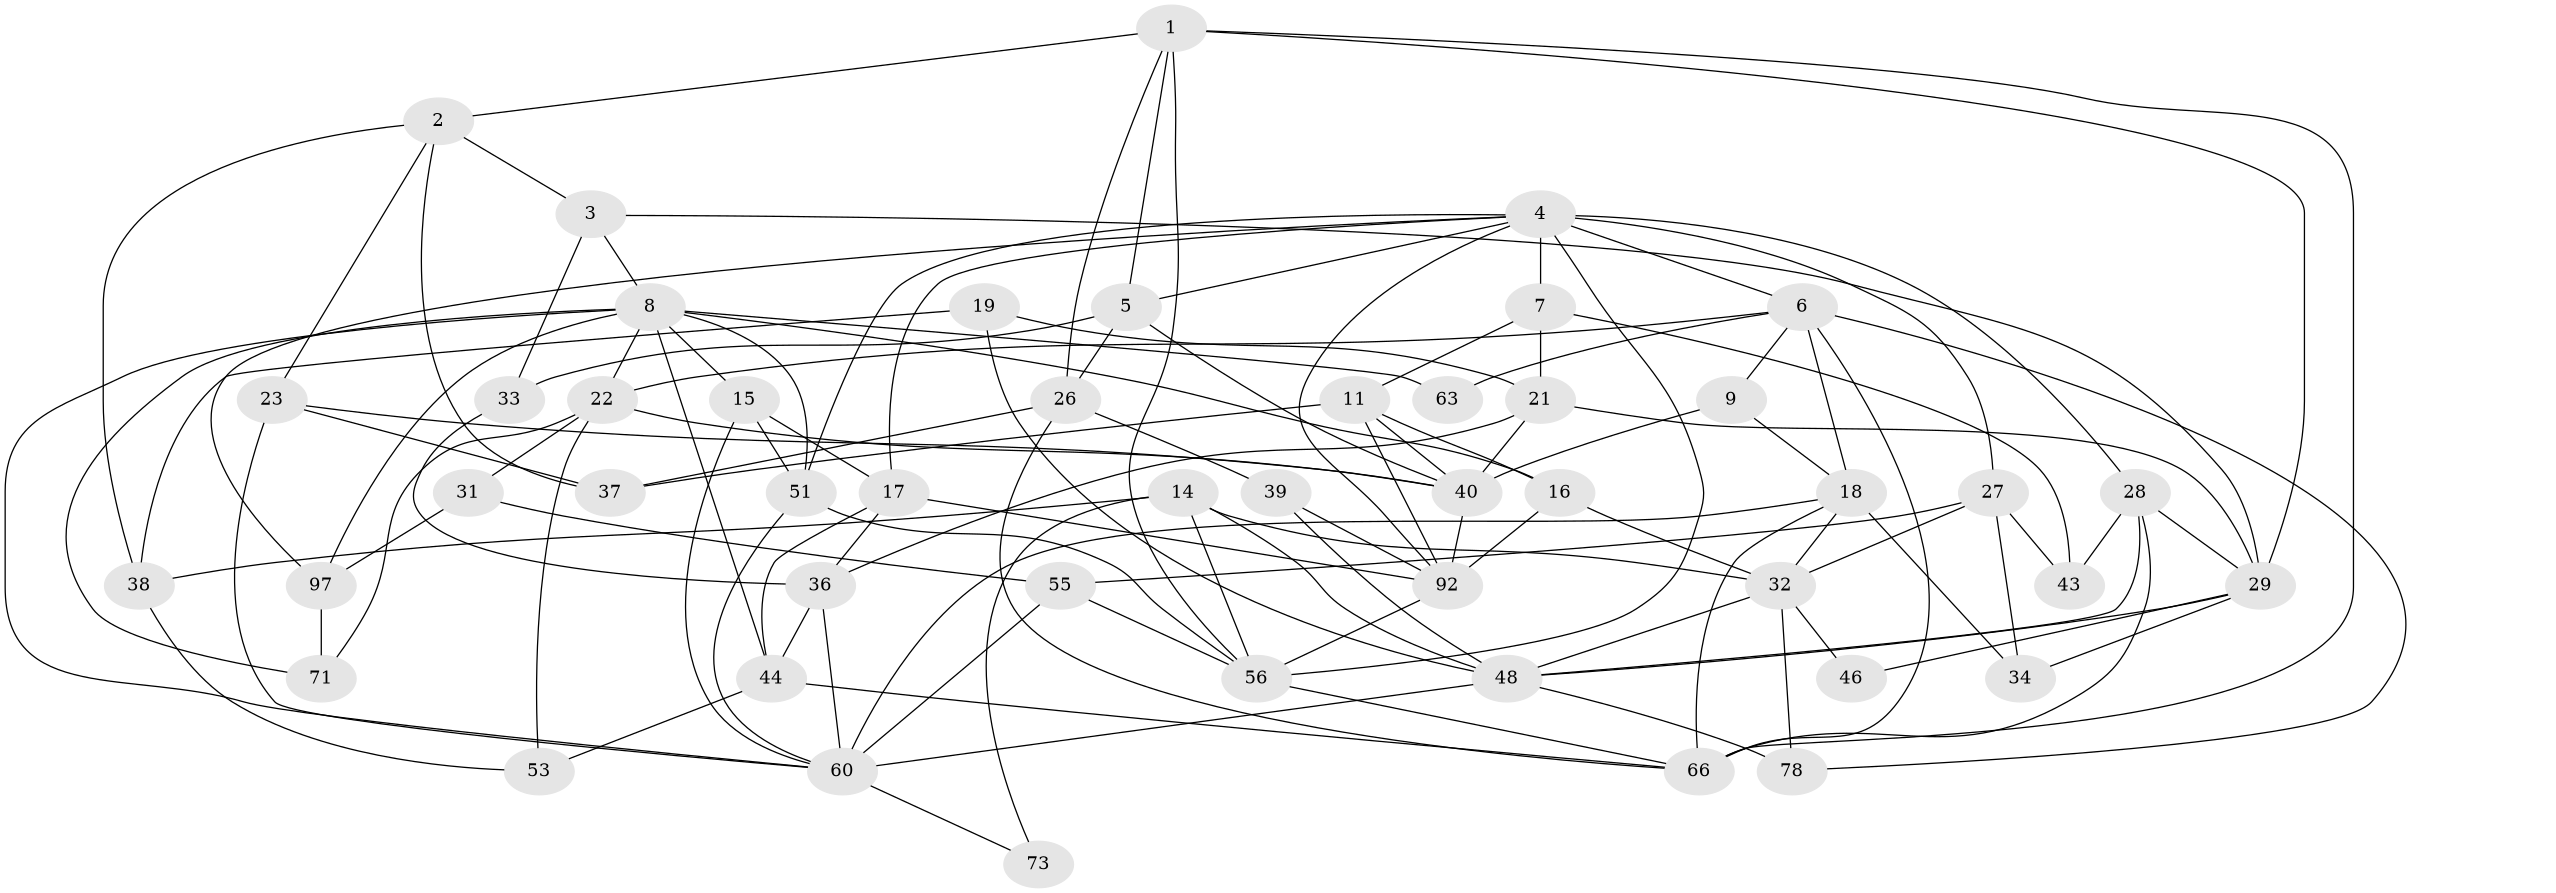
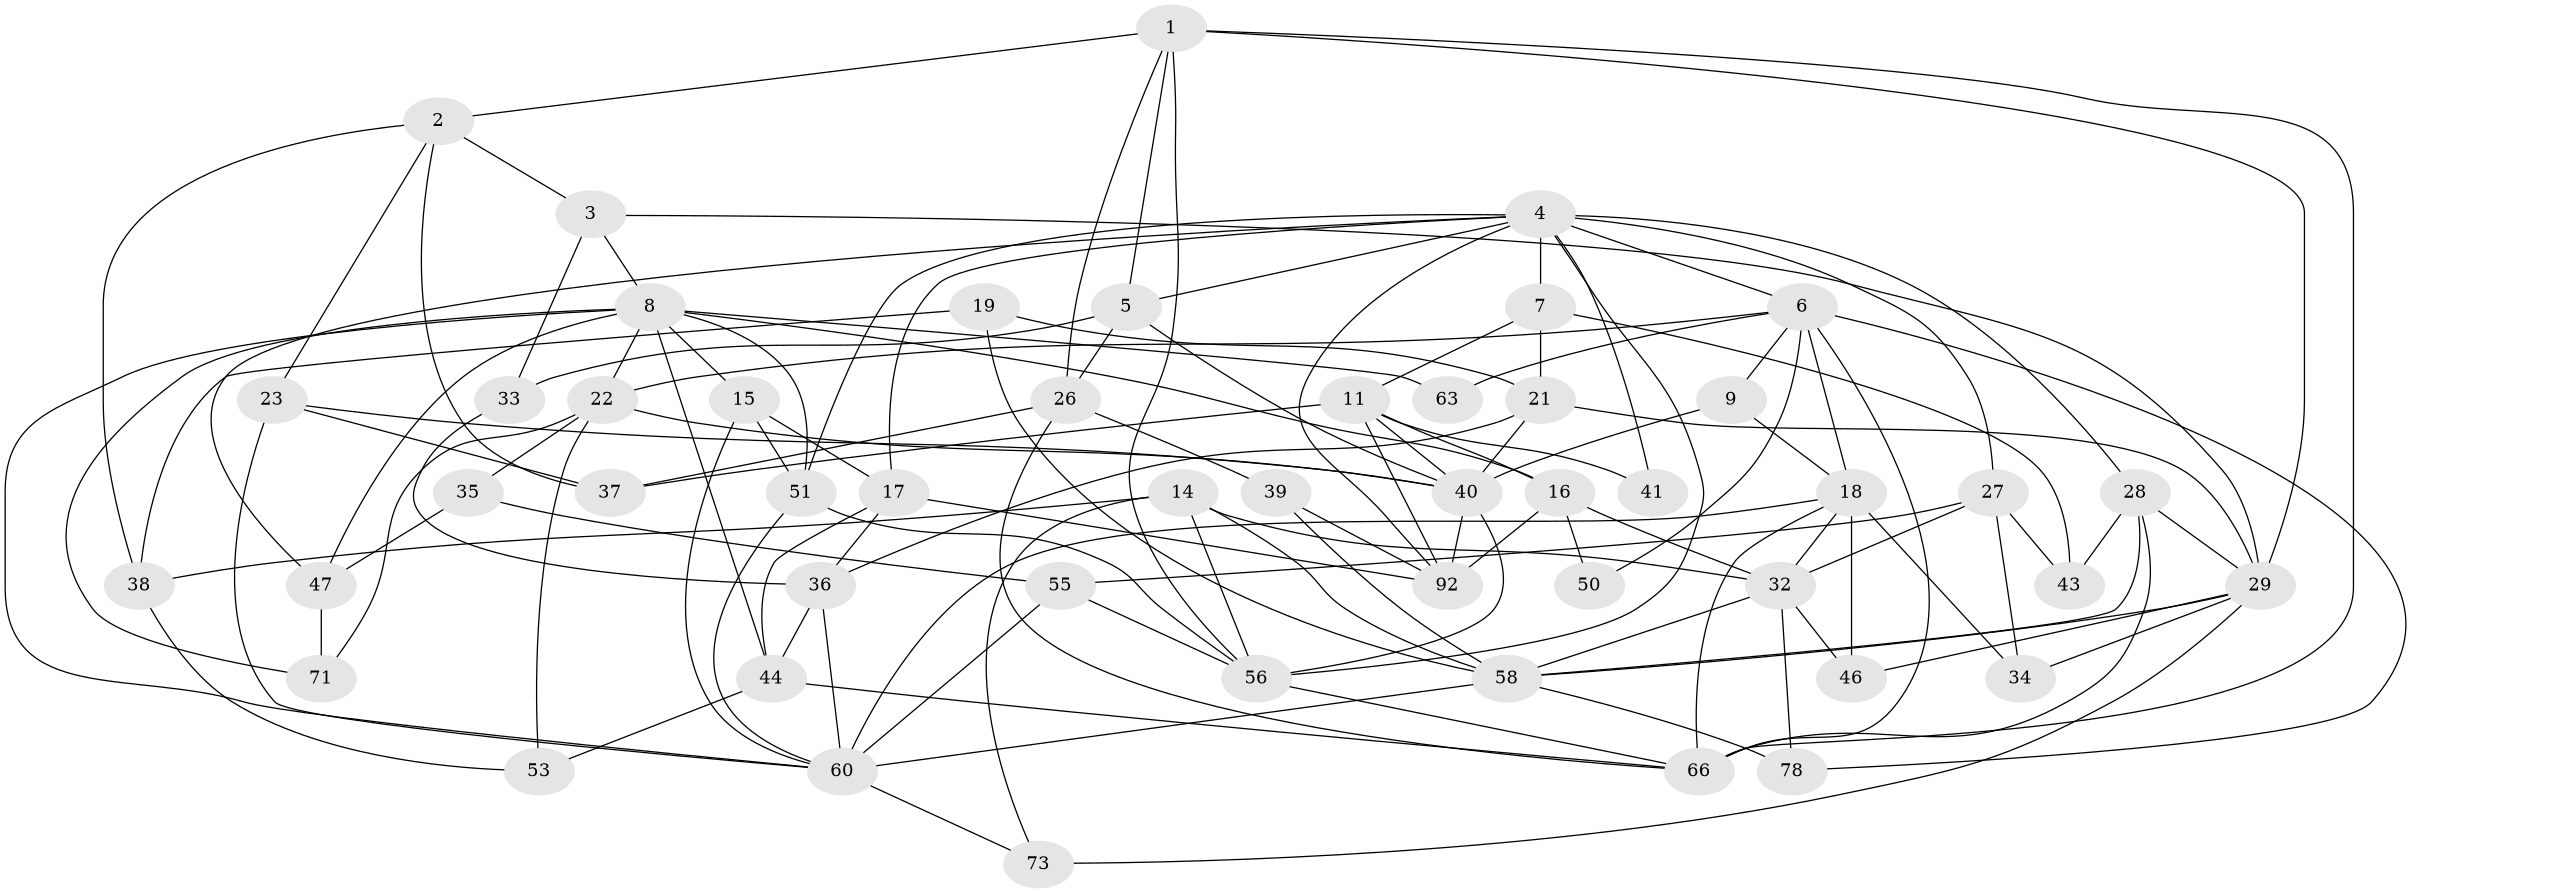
(468, 493) -> (468, 493)
none -> (1653, 493)
(321, 586) -> (321, 586)
none -> (1590, 586)
none -> (1852, 586)
(1356, 631) -> (1452, 635)
(1507, 679) -> (1507, 679)
none -> (1683, 821)
